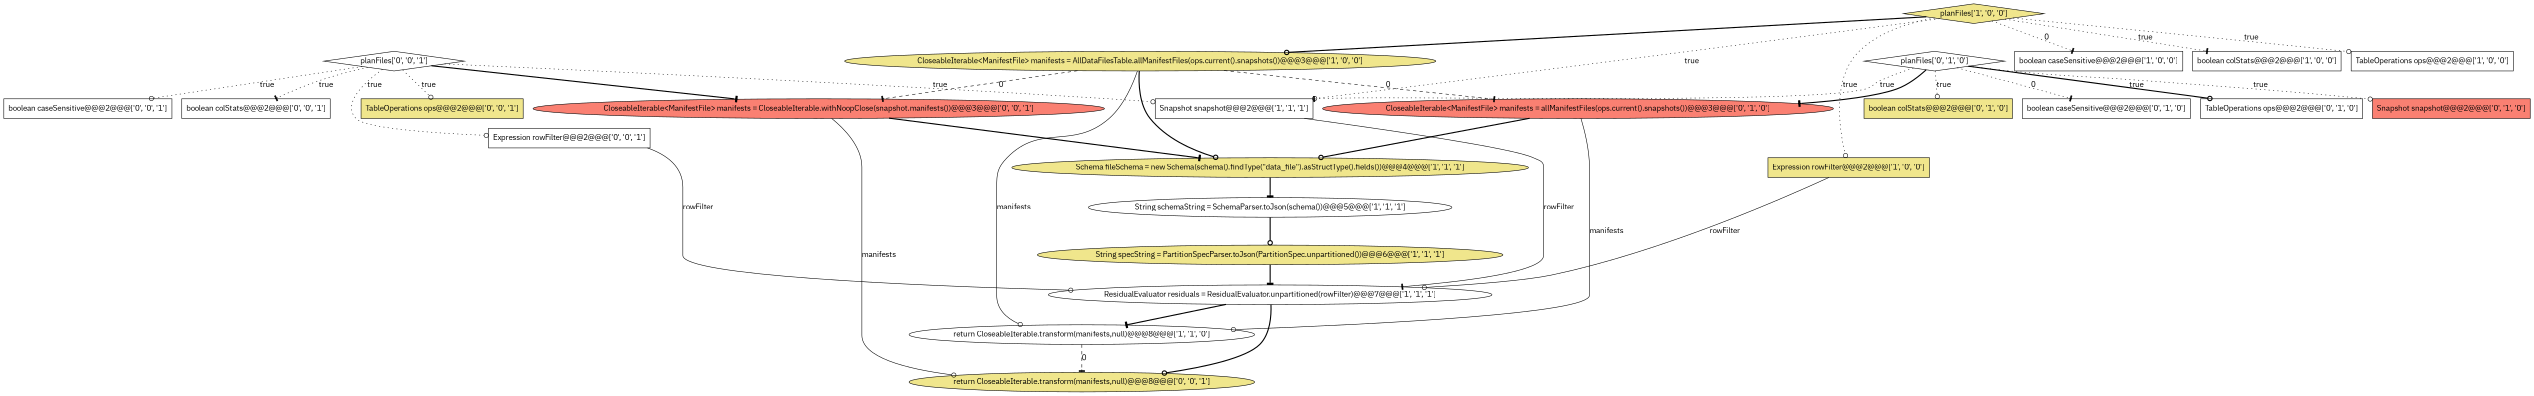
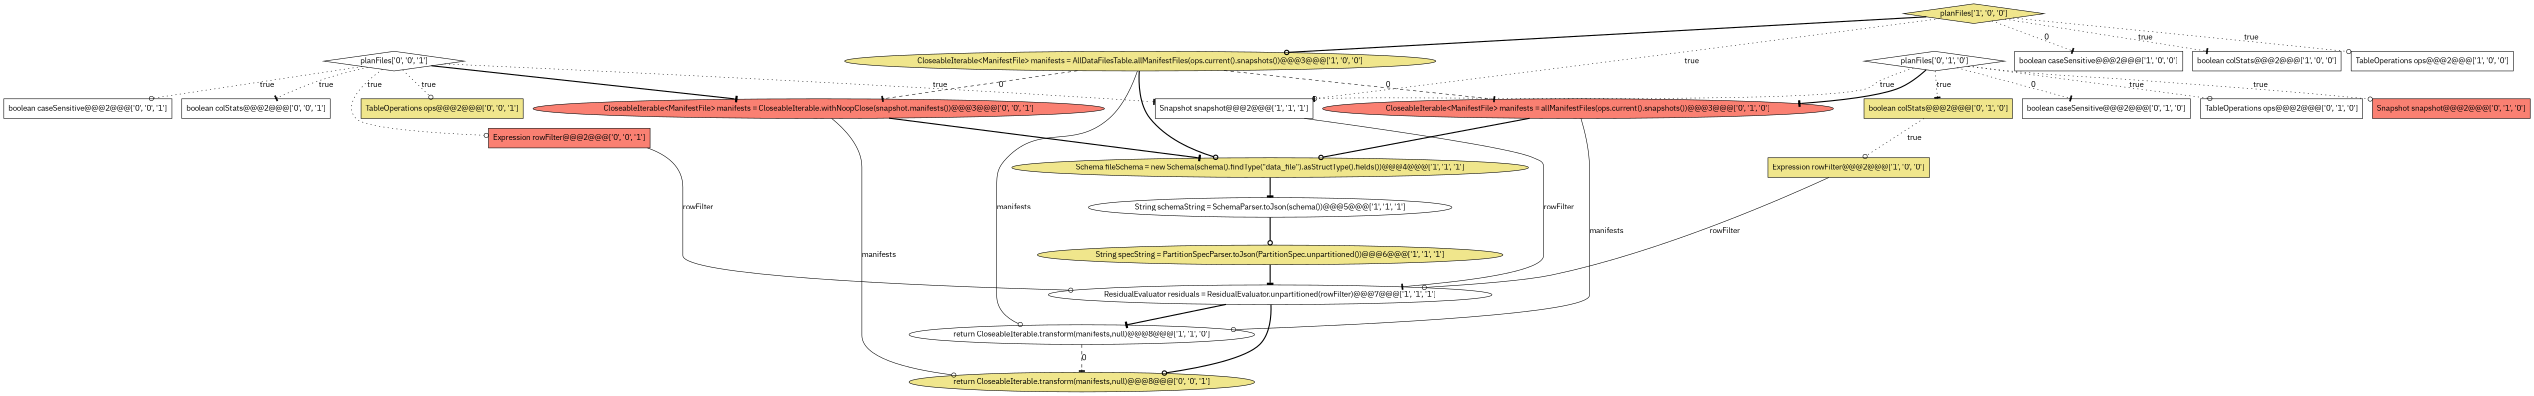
(1852, 61) -> (1895, 137)
(798, 81) -> (798, 81)
(2088, 82) -> (2088, 82)
(1936, 84) -> (1936, 84)
(569, 138) -> (569, 138)
